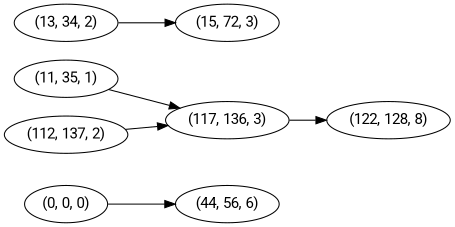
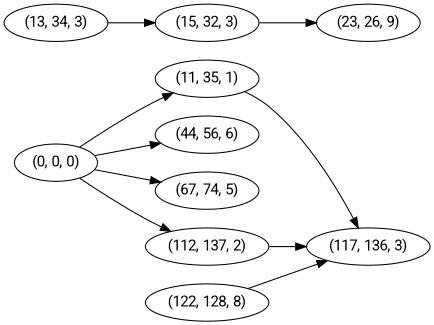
(66, 23) -> (56, 23)
(227, 23) -> (207, 23)
none -> (368, 23)
(303, 120) -> (283, 276)
none -> (121, 121)
none -> (207, 191)
none -> (120, 204)
